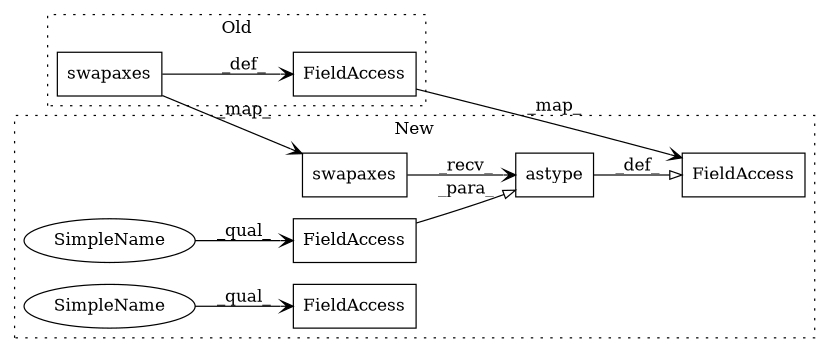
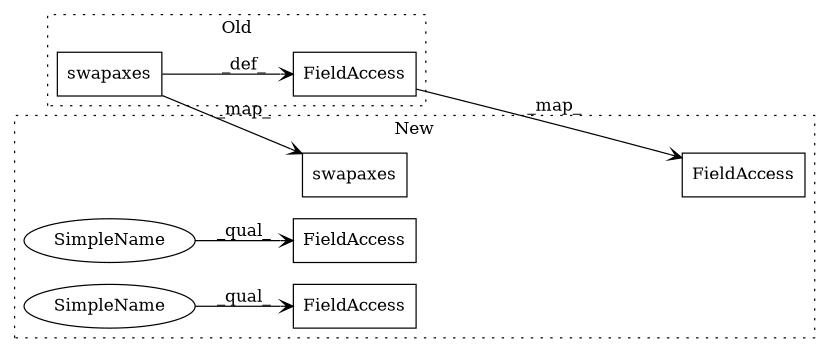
(555, 175) -> none
